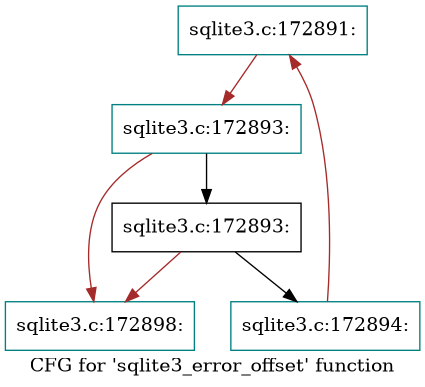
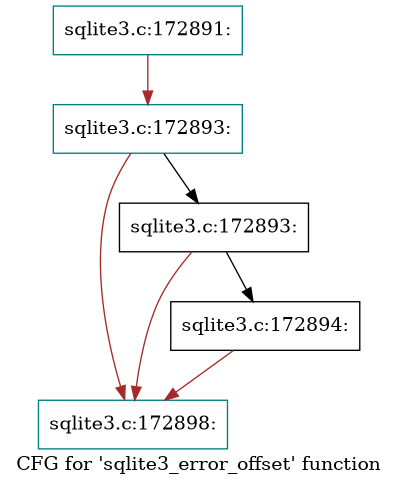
(327, 182) -> (205, 371)
(325, 326) -> (265, 326)
